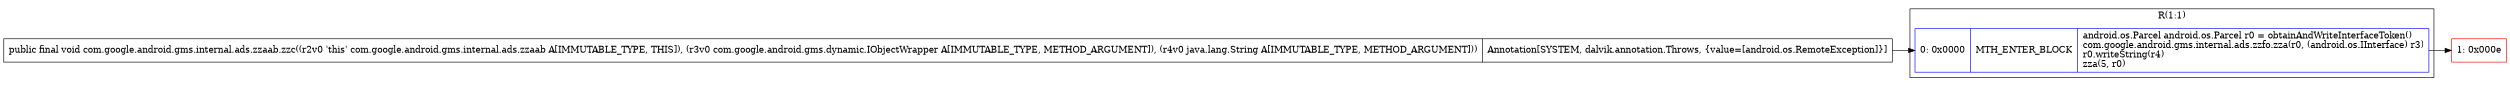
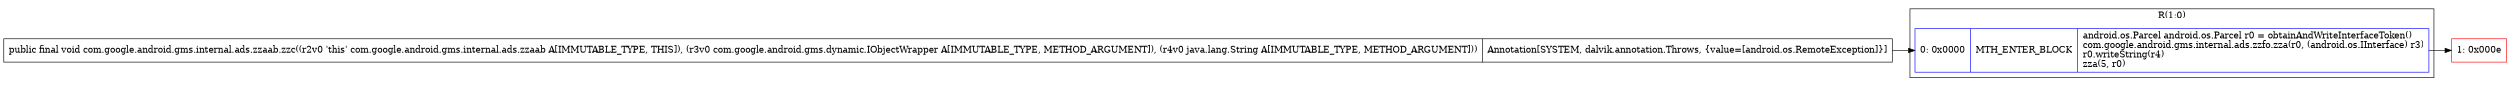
(2172, 16) -> (2172, 16)
